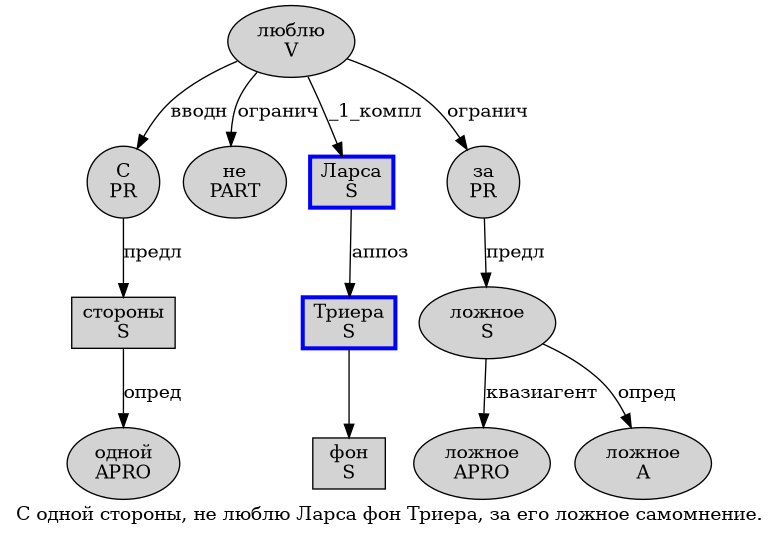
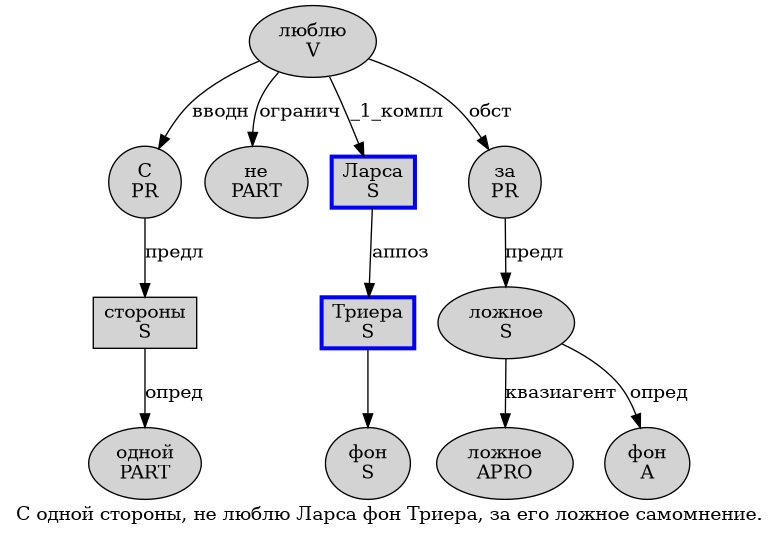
(488, 112) -> (490, 112)
(123, 463) -> (145, 463)
(349, 463) -> (368, 463)
(643, 463) -> (647, 463)
